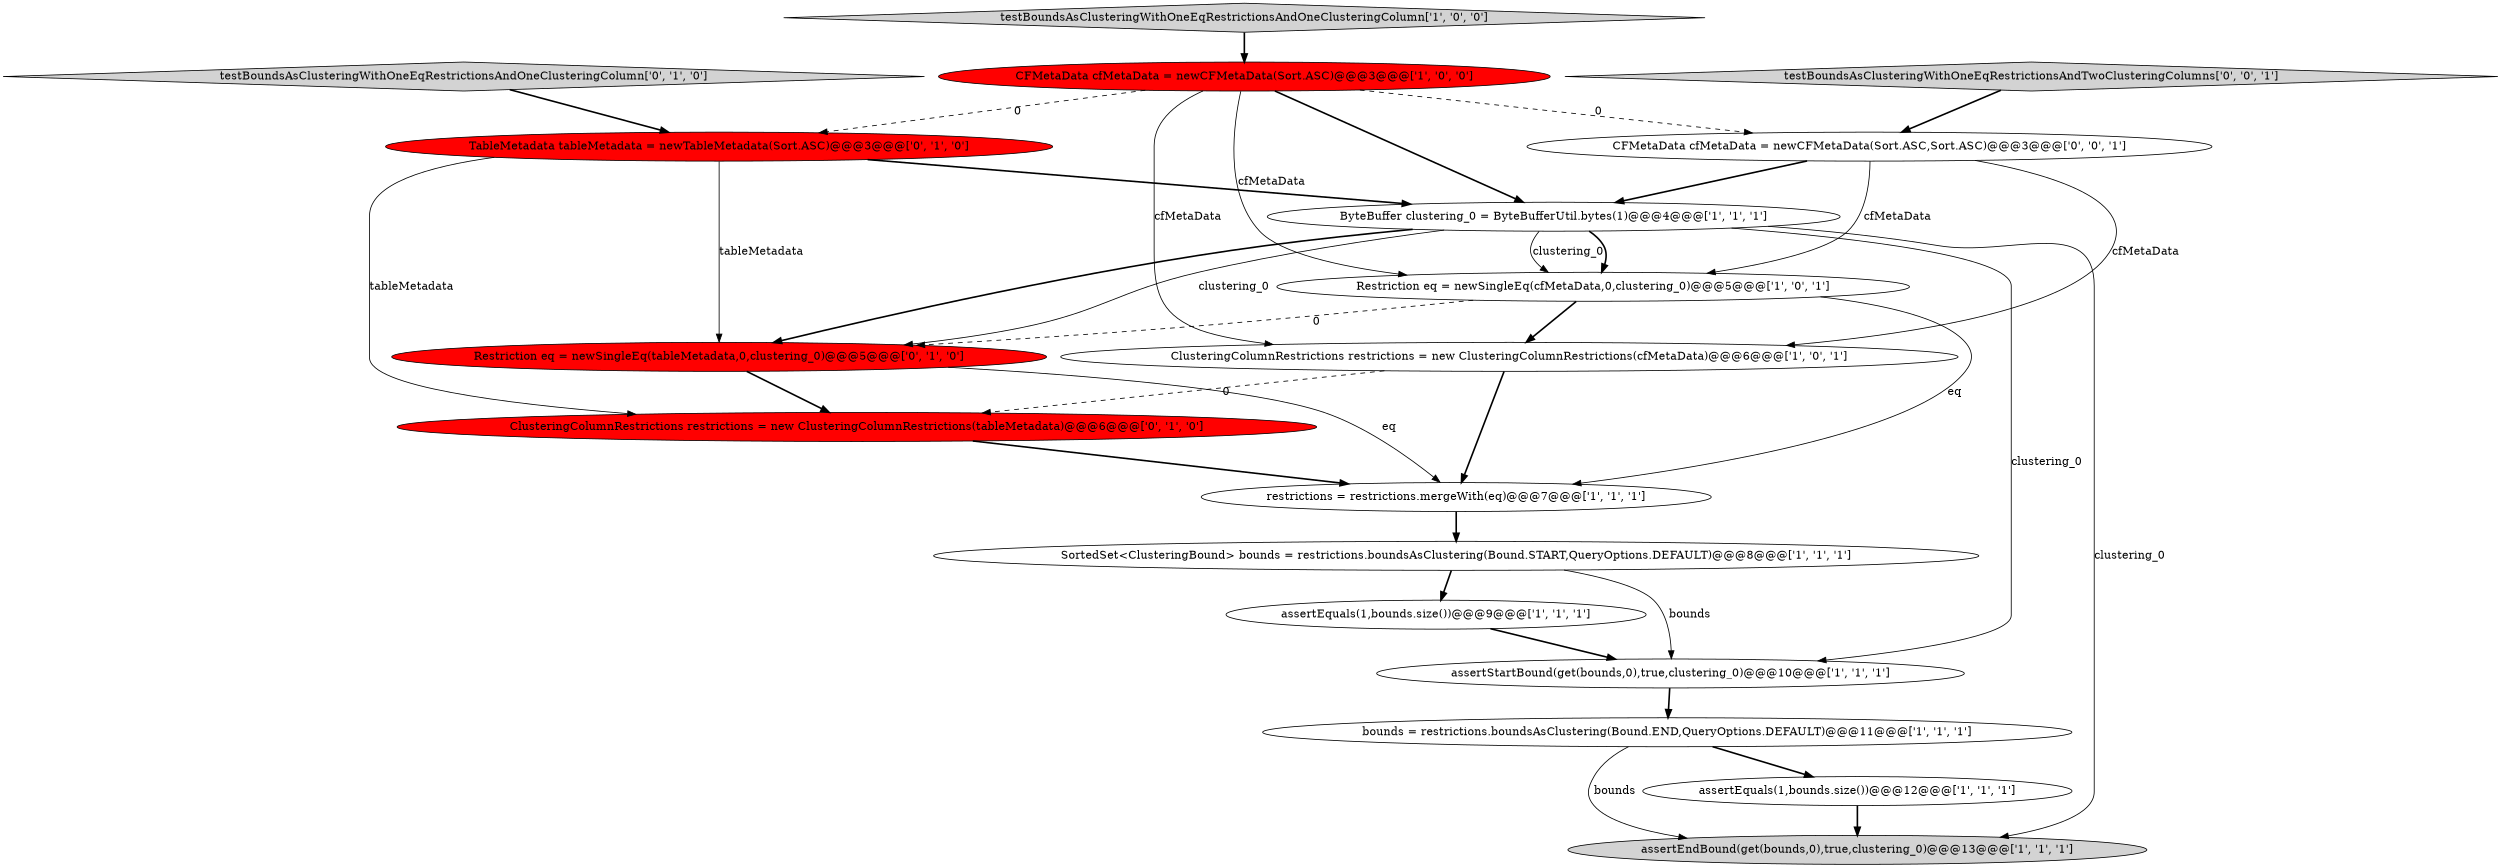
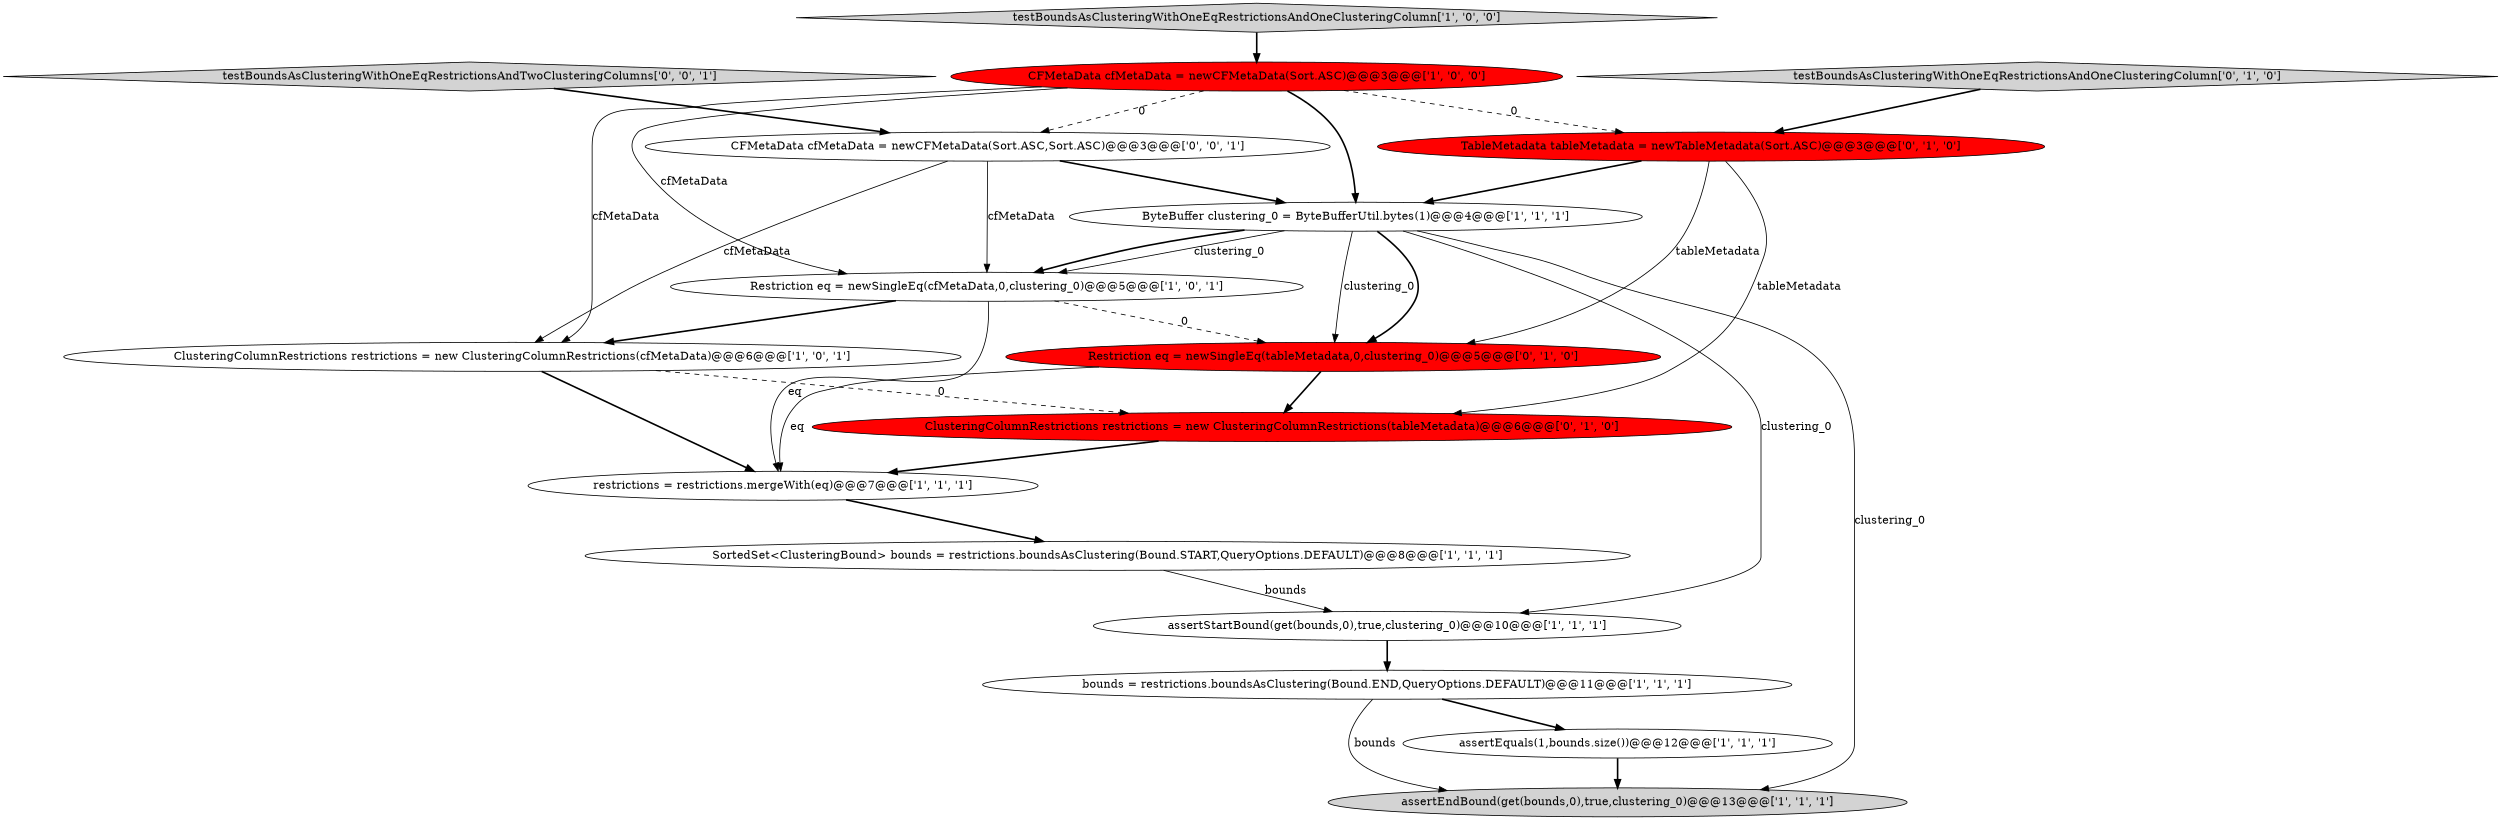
(1436, 615) -> none
